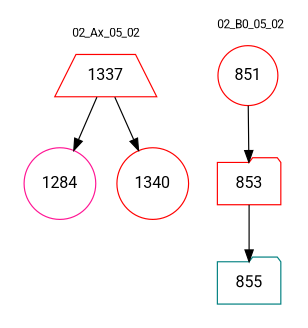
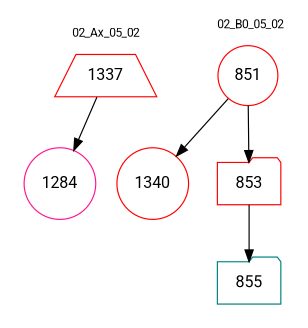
(124, 118) -> (215, 113)
